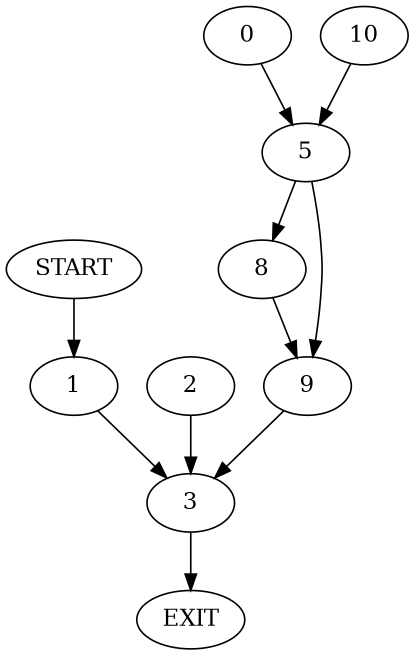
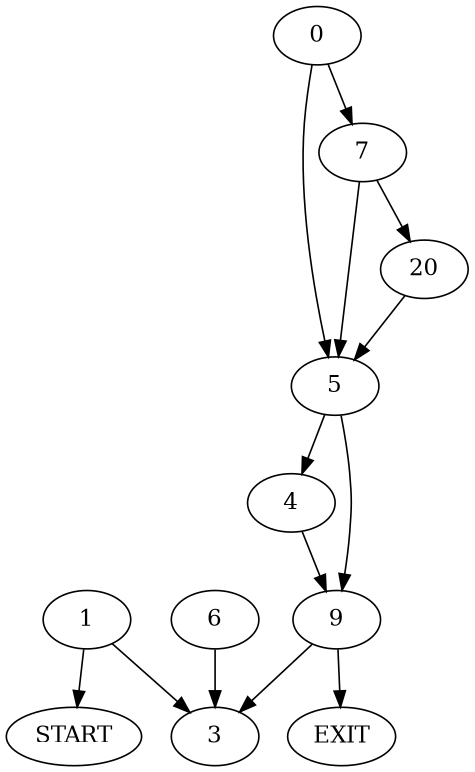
(364, 36) -> (424, 269)
none -> (363, 152)
(262, 269) -> (291, 503)
(74, 320) -> (81, 670)
(191, 386) -> (215, 620)
(191, 553) -> (339, 670)
